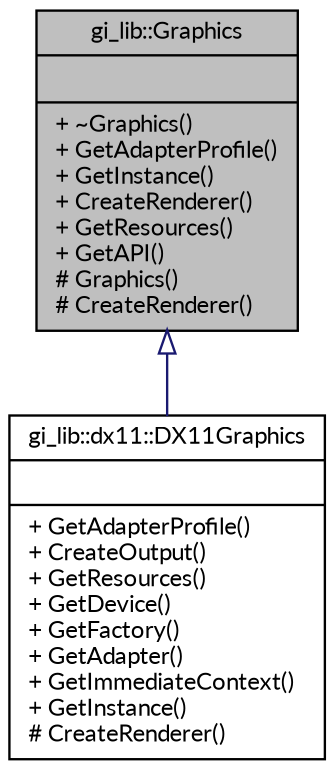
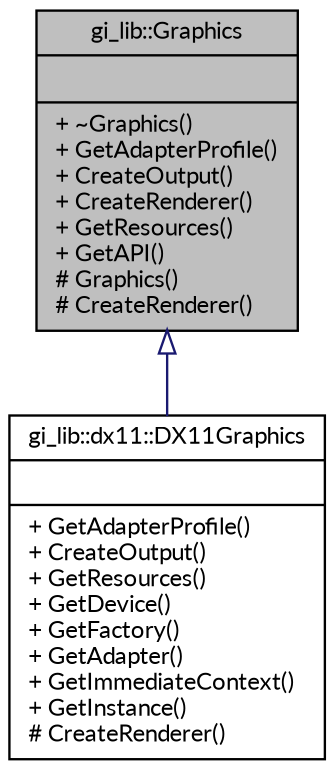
(135, 177) -> (145, 177)
